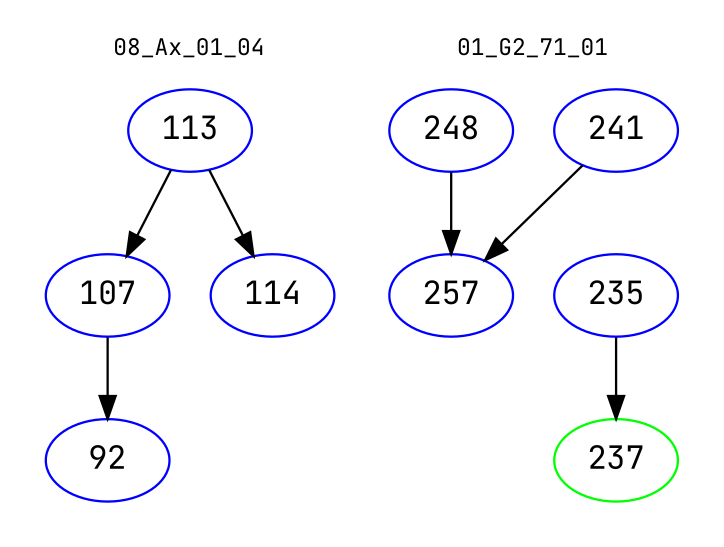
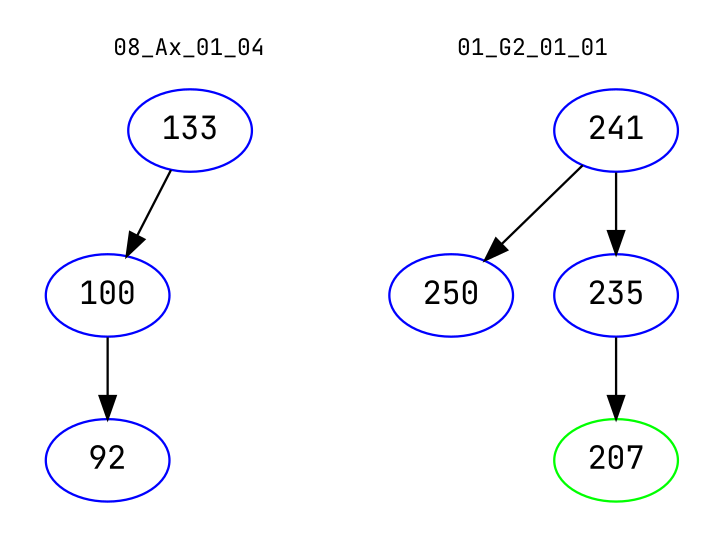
(534, 49) -> (534, 49)
(190, 131) -> (190, 131)
(451, 131) -> none
none -> (616, 202)
(108, 295) -> (108, 295)
(273, 295) -> none
(451, 295) -> (451, 295)
(616, 460) -> (616, 460)
